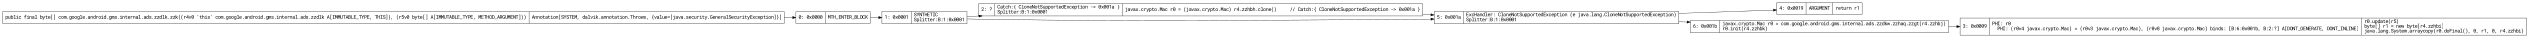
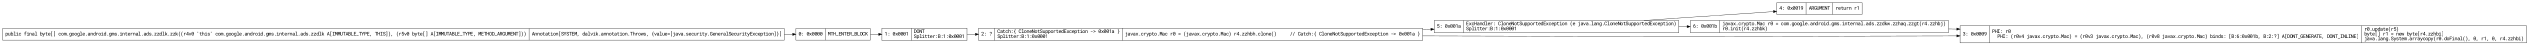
(926, 15) -> (919, 32)
(1199, 21) -> none
none -> (1690, 36)
